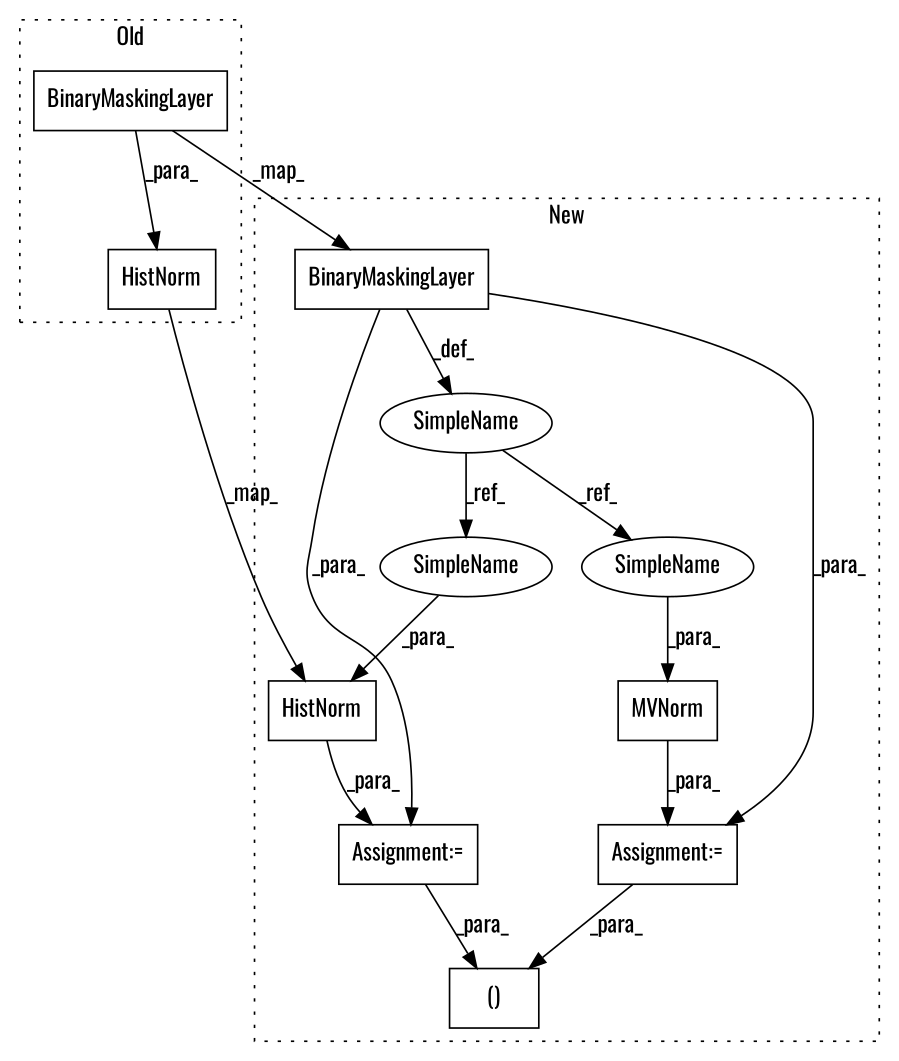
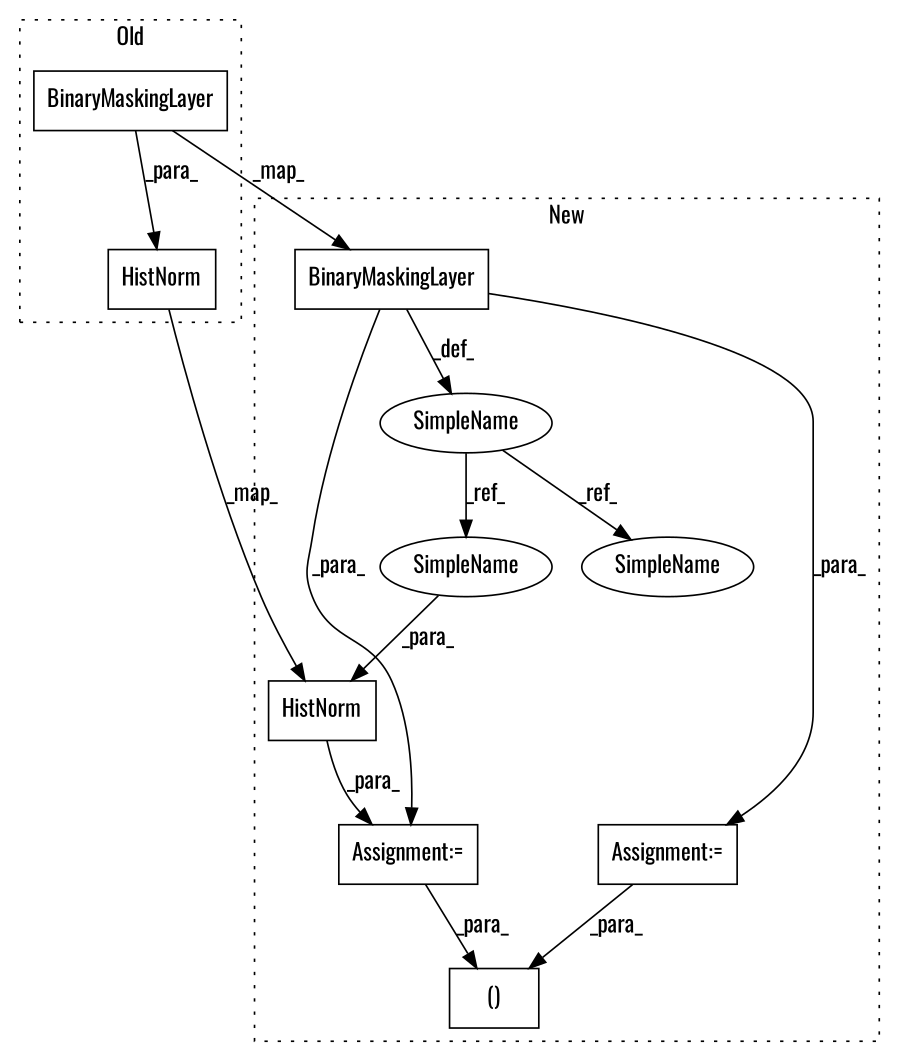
(668, 711) -> none
